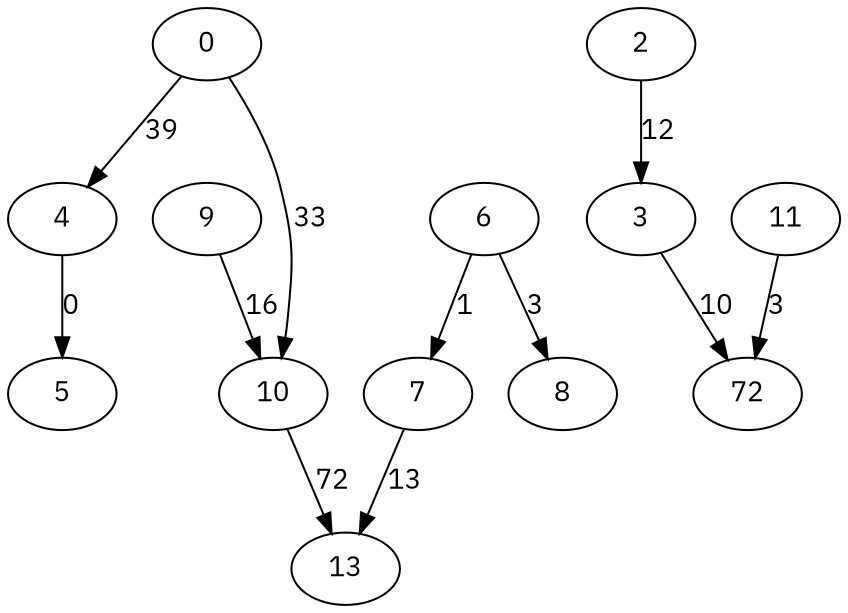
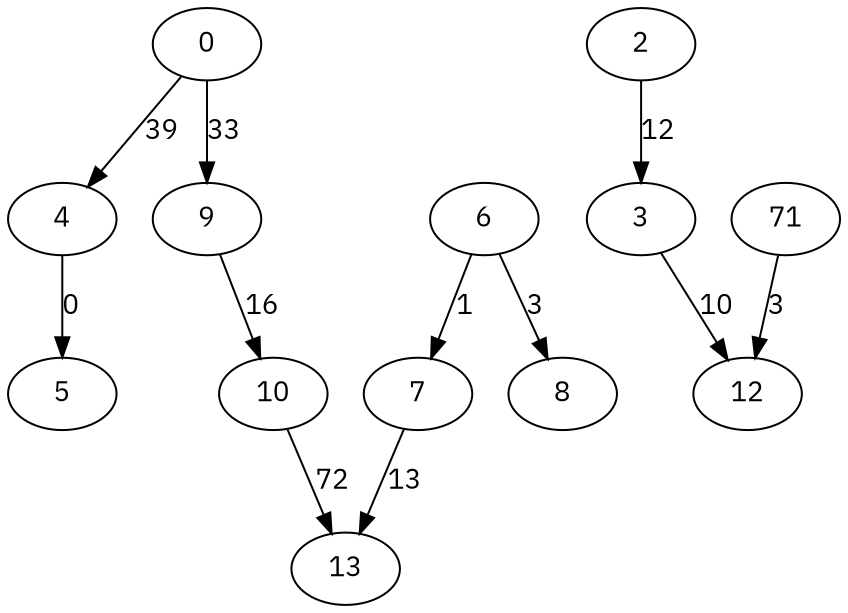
(284, 202) -> (207, 122)
(786, 219) -> (786, 219)
(748, 394) -> (748, 394)
